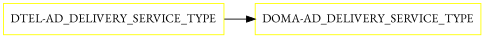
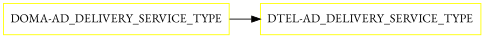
(235, 19) -> (240, 19)
